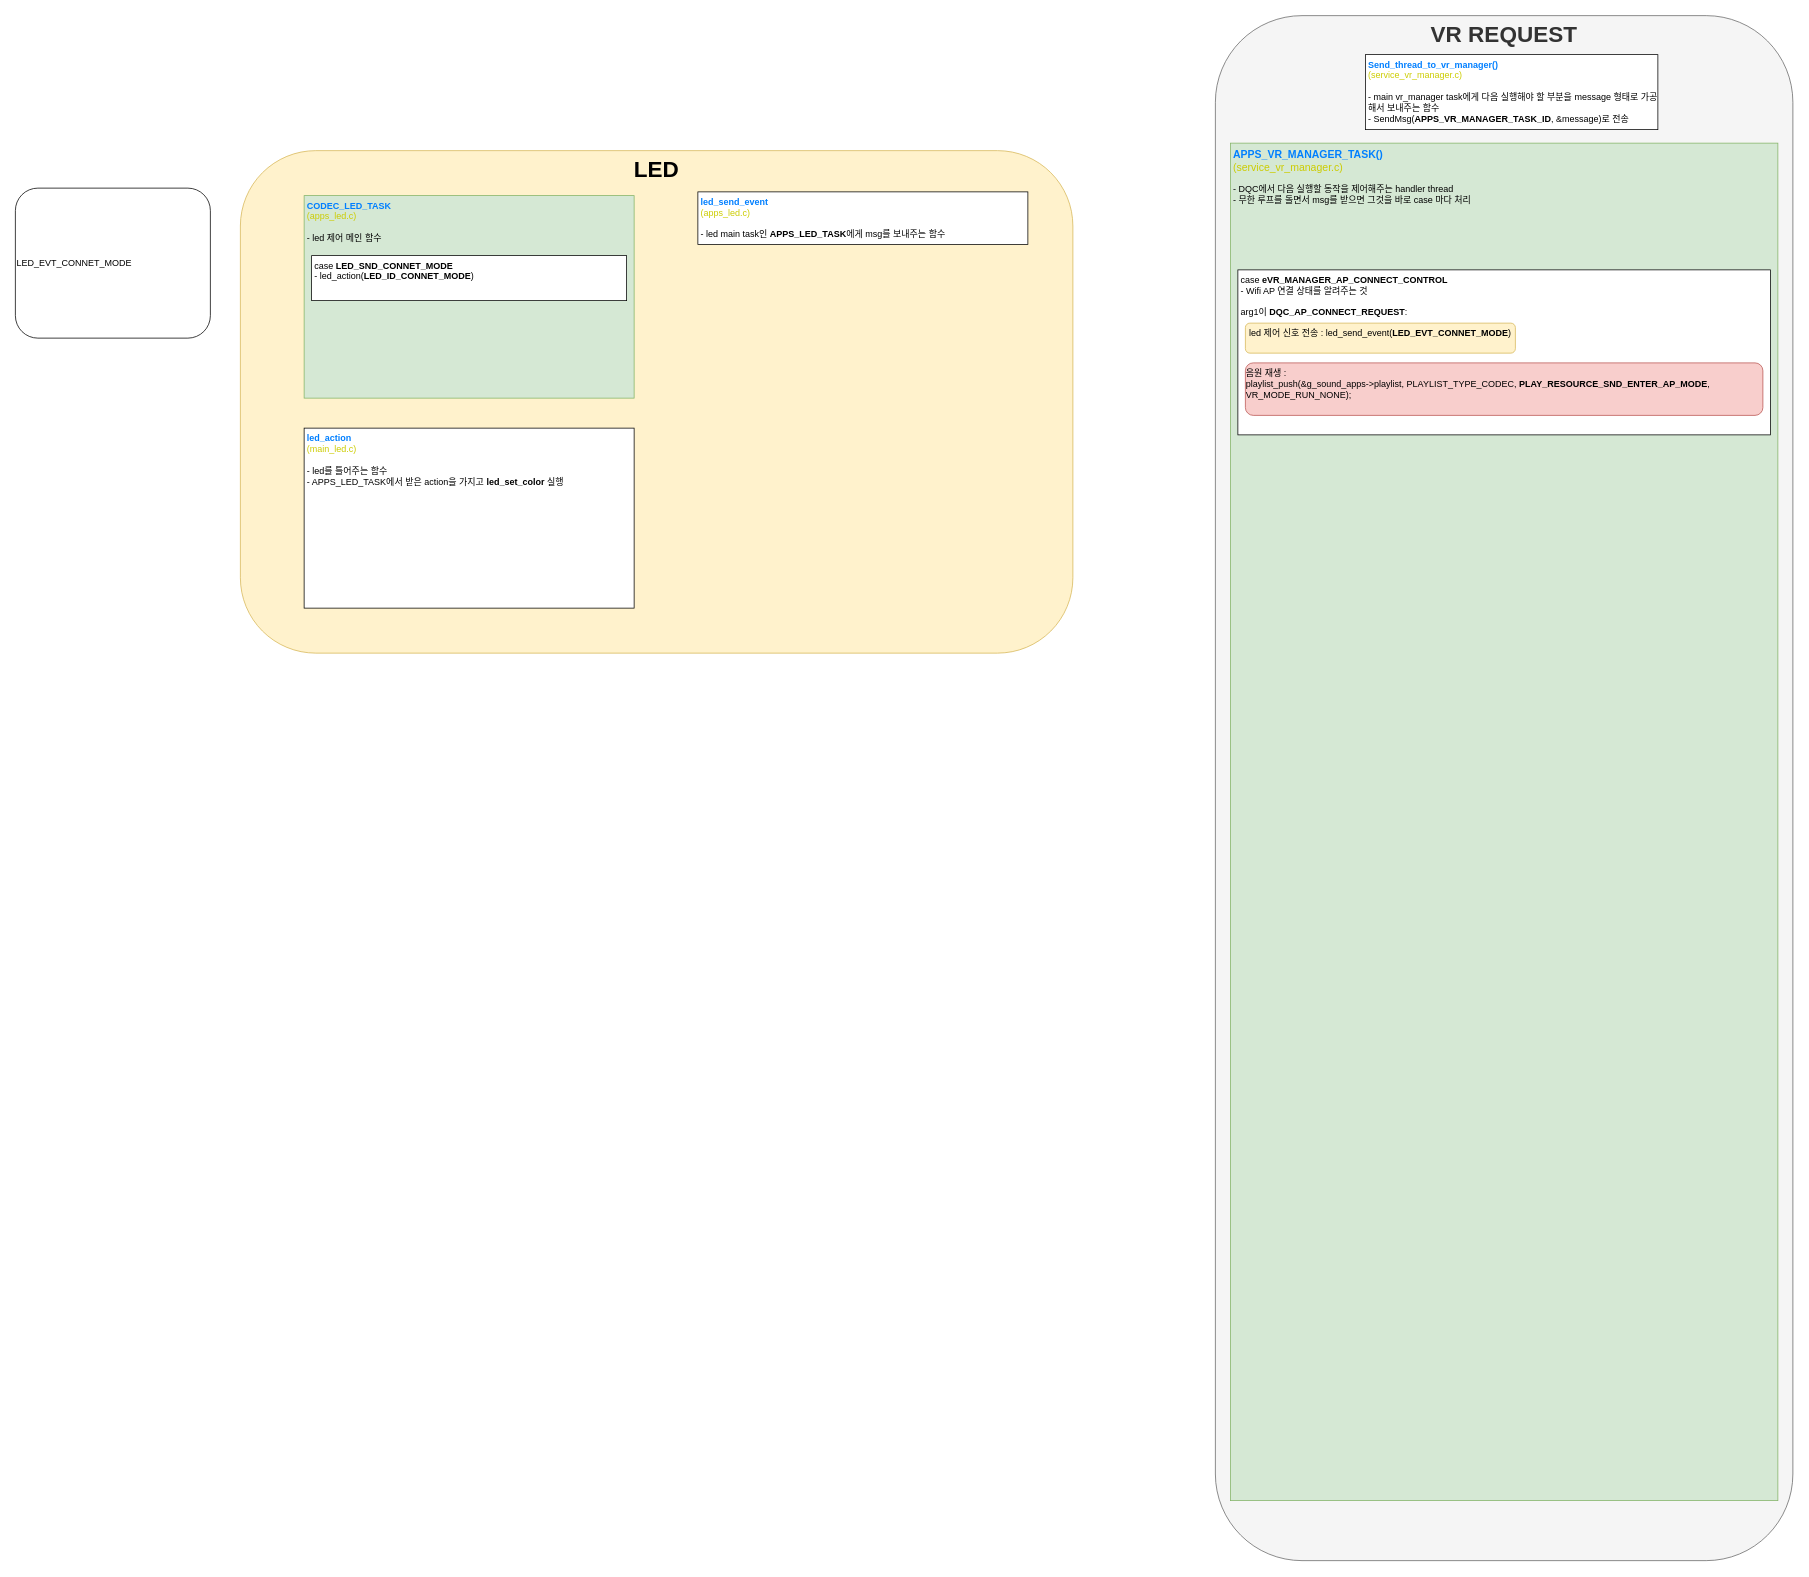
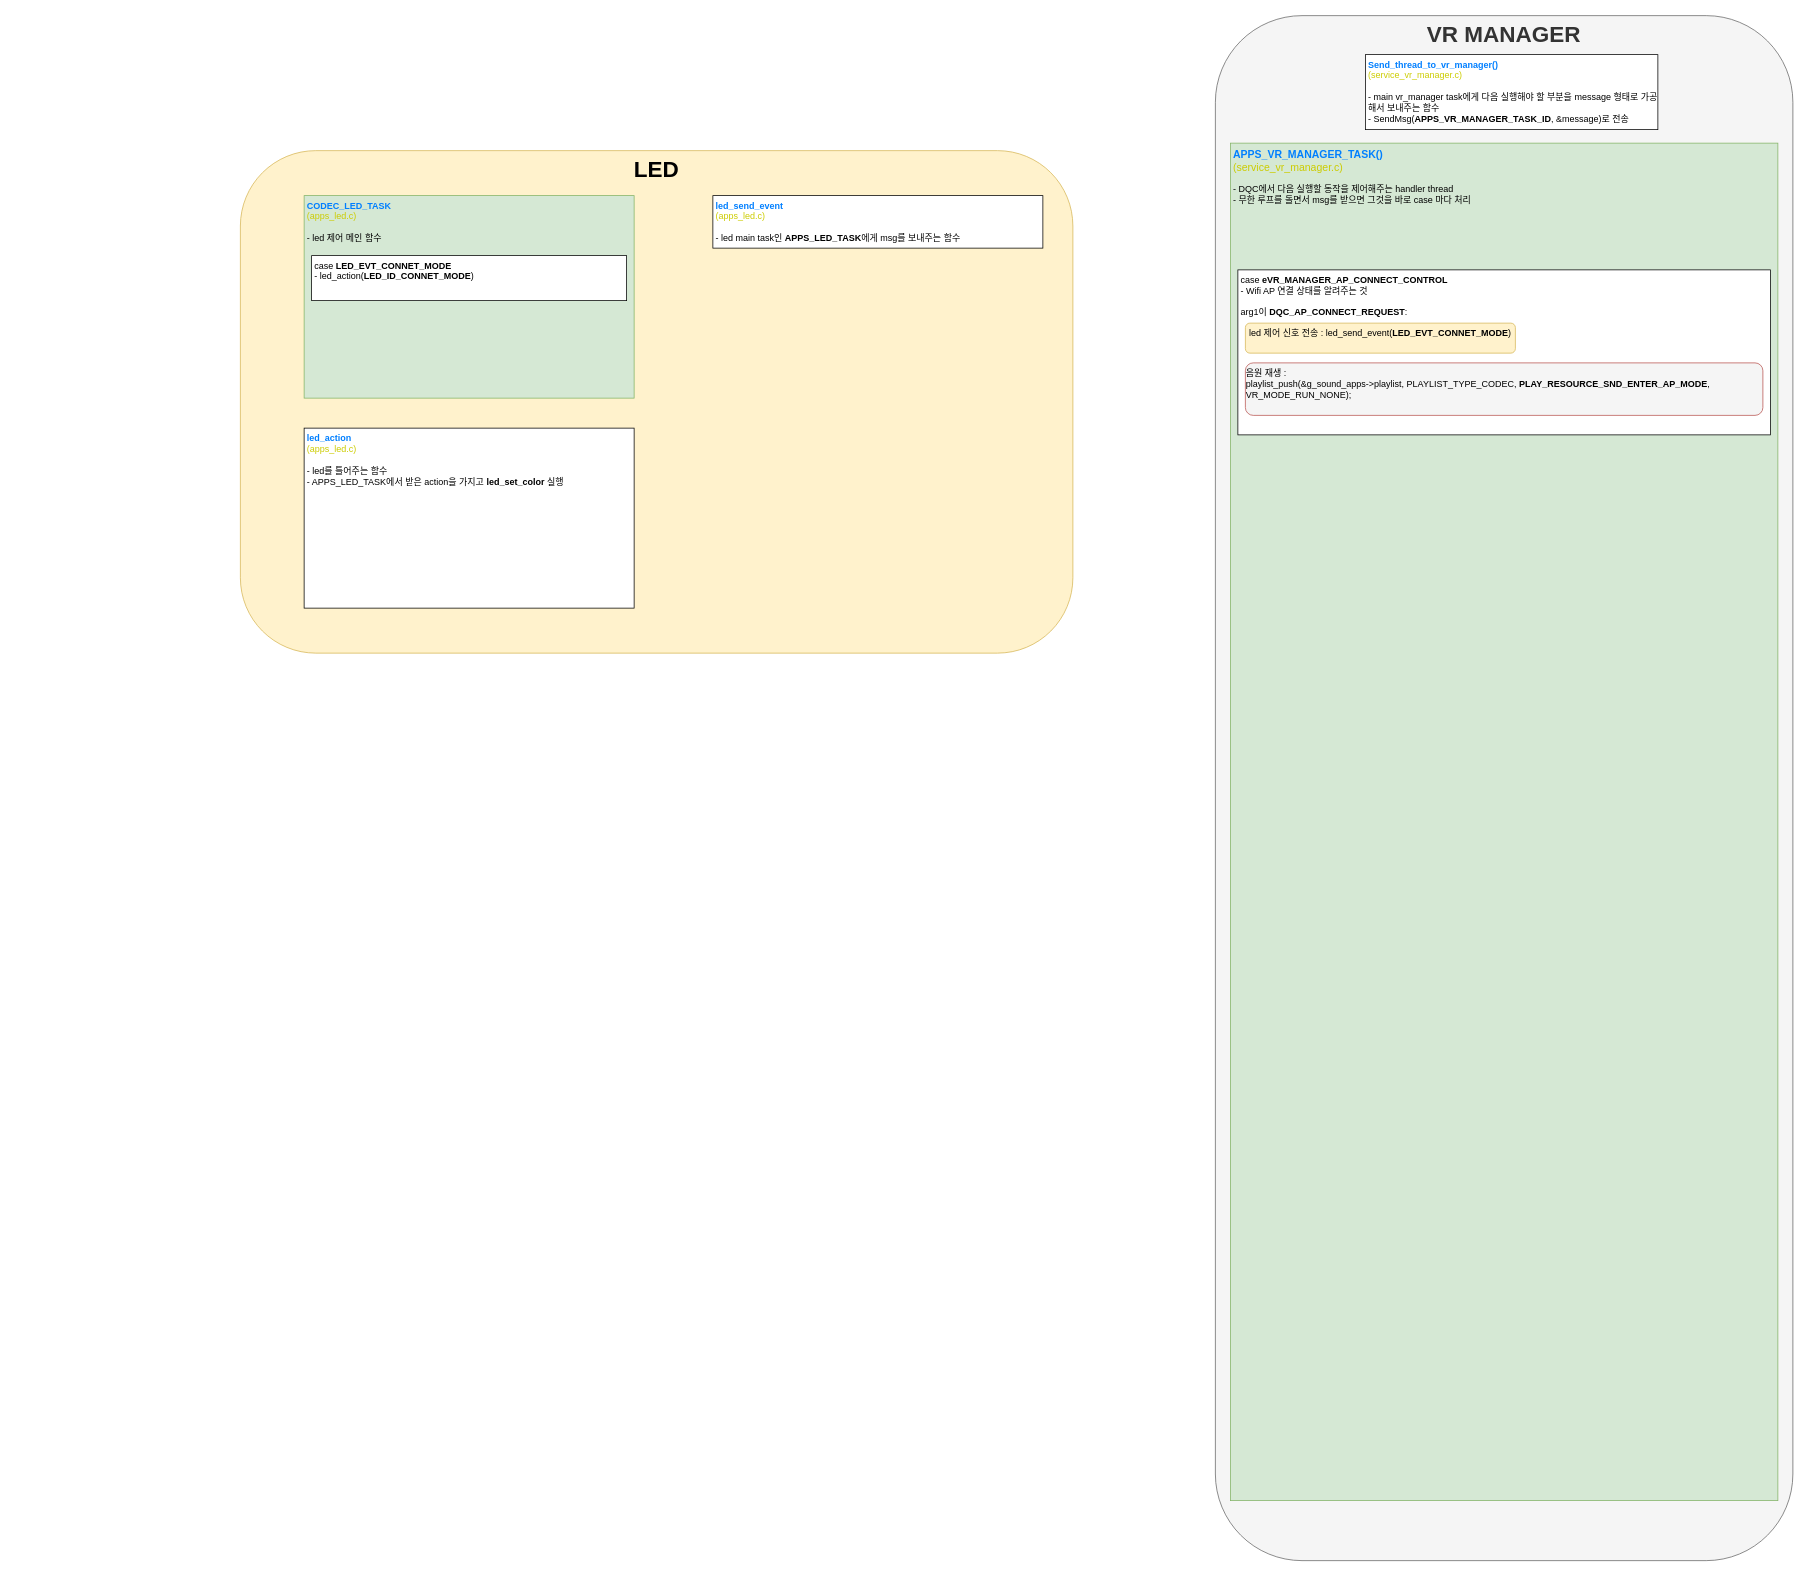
(1504, 26) -> (1504, 26)
(863, 218) -> (878, 222)
(113, 263) -> none
(392, 271) -> (392, 271)
(1504, 389) -> (1504, 389)
(440, 455) -> (440, 455)
